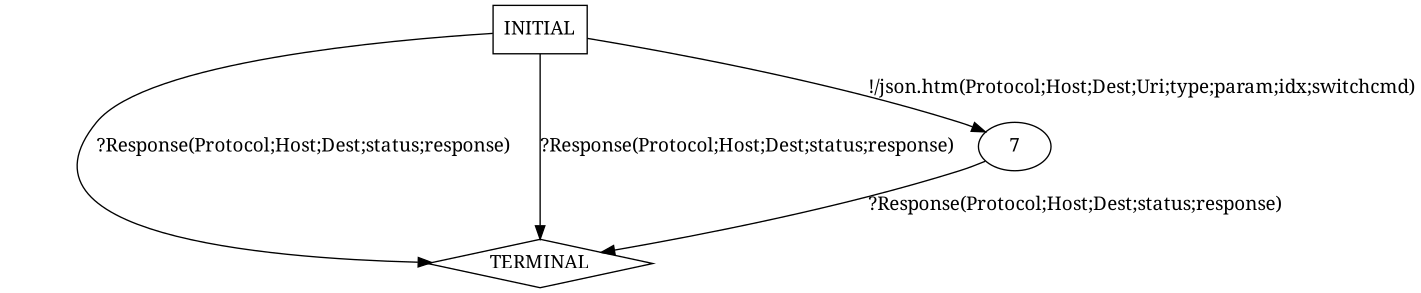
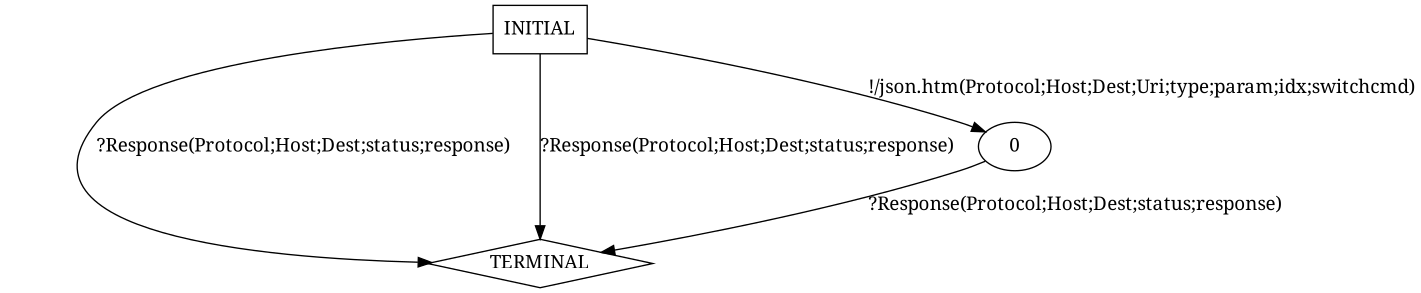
(1015, 147) -> (1015, 147)
